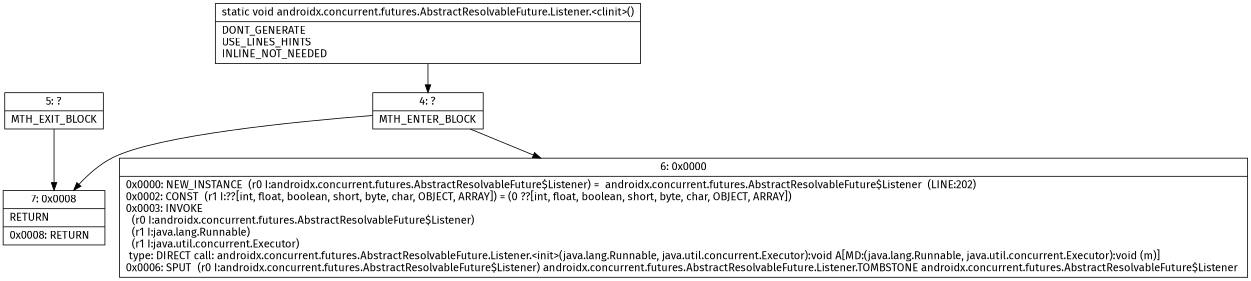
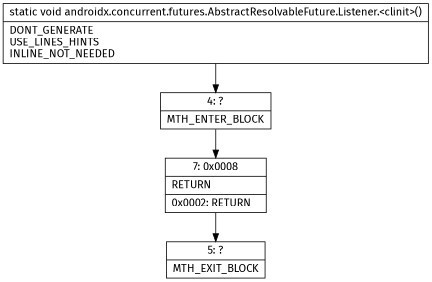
(54, 156) -> (216, 223)
(684, 218) -> none
(54, 235) -> (216, 203)
